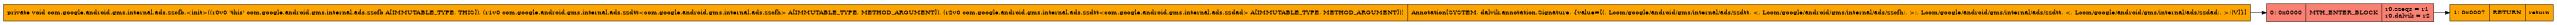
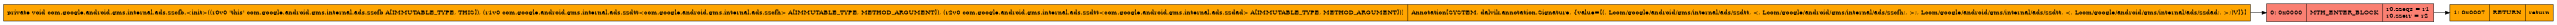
(2408, 16) -> (2407, 16)
